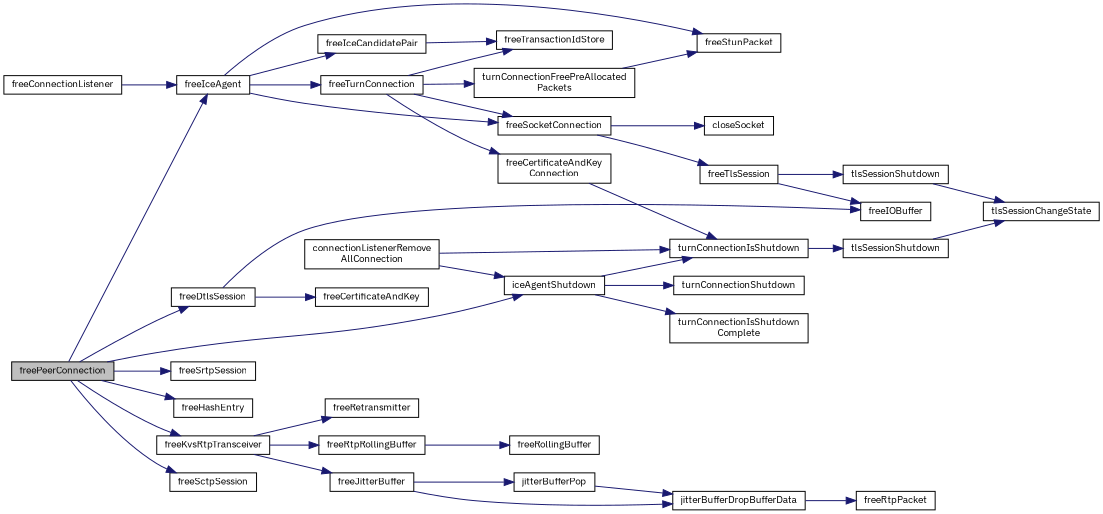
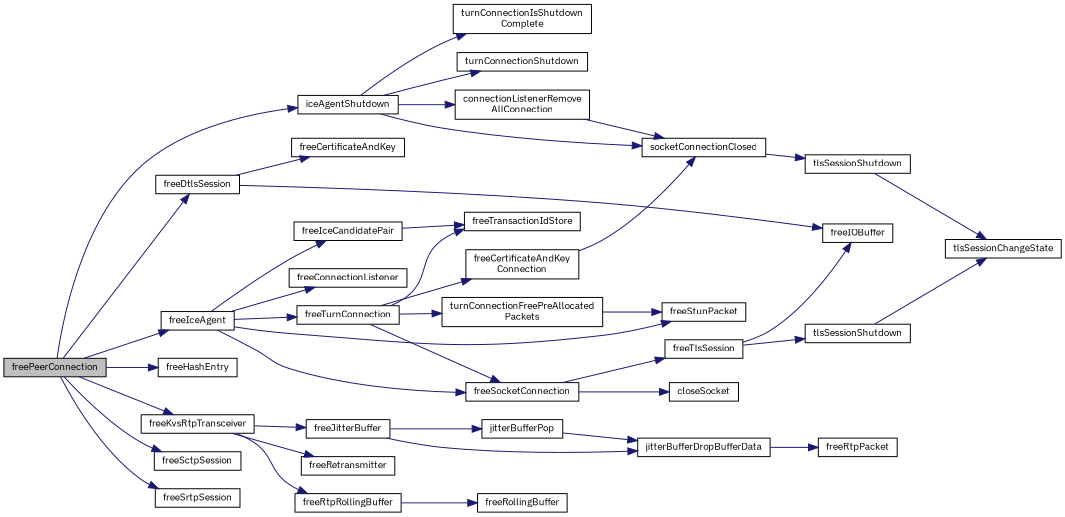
(144, 85) -> (268, 301)
(739, 248) -> (704, 148)
(467, 270) -> (422, 105)
